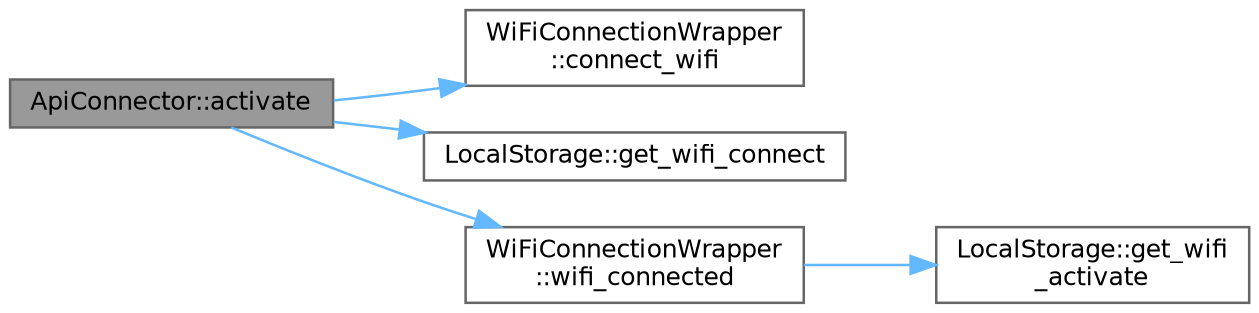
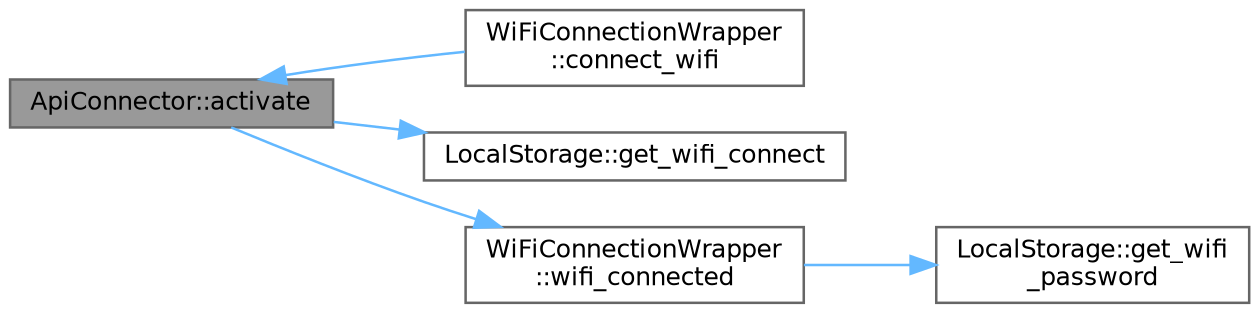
(387, 95) -> (375, 62)
(1093, 265) -> (1093, 265)
